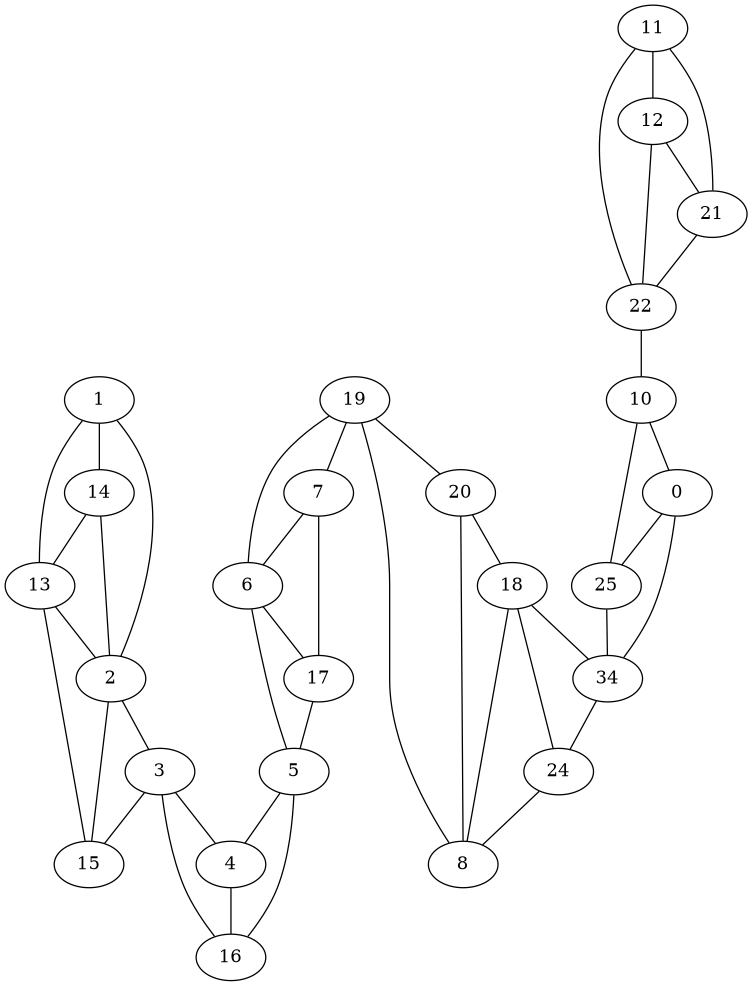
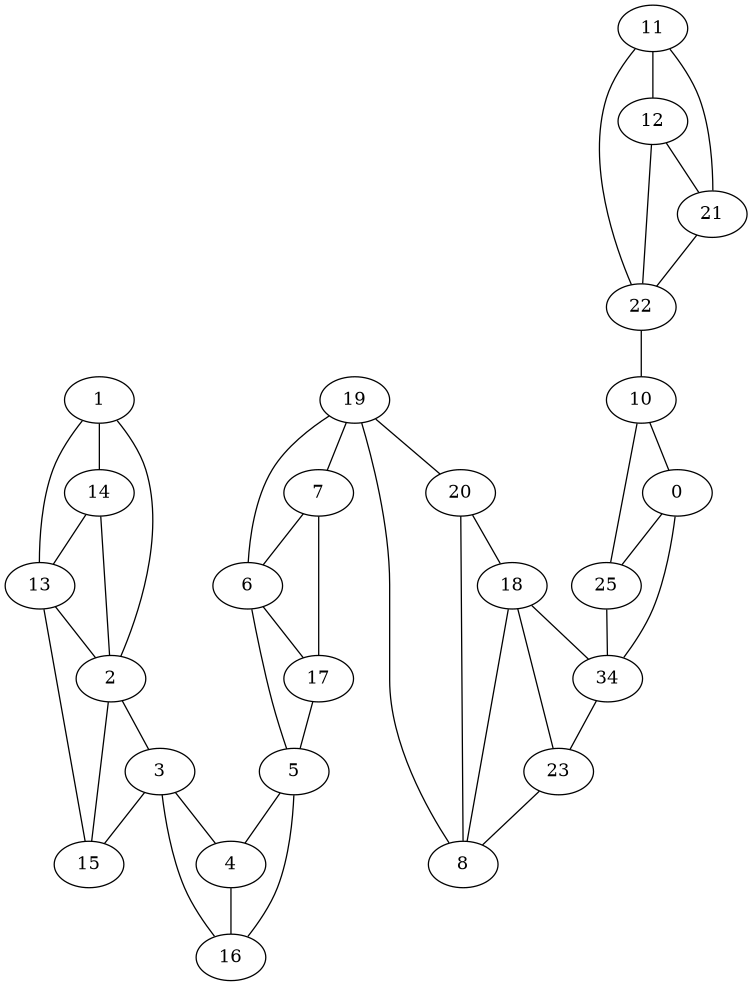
(559, 772) -> (559, 772)
